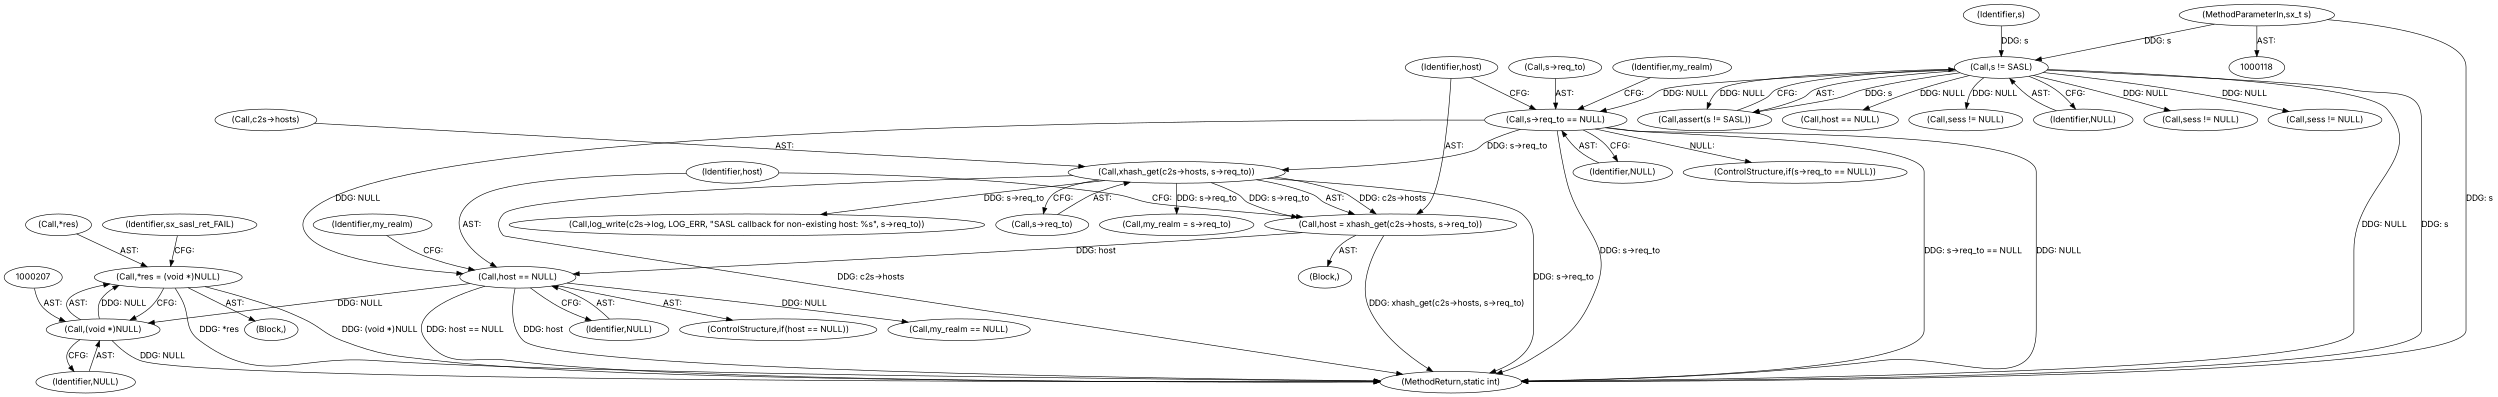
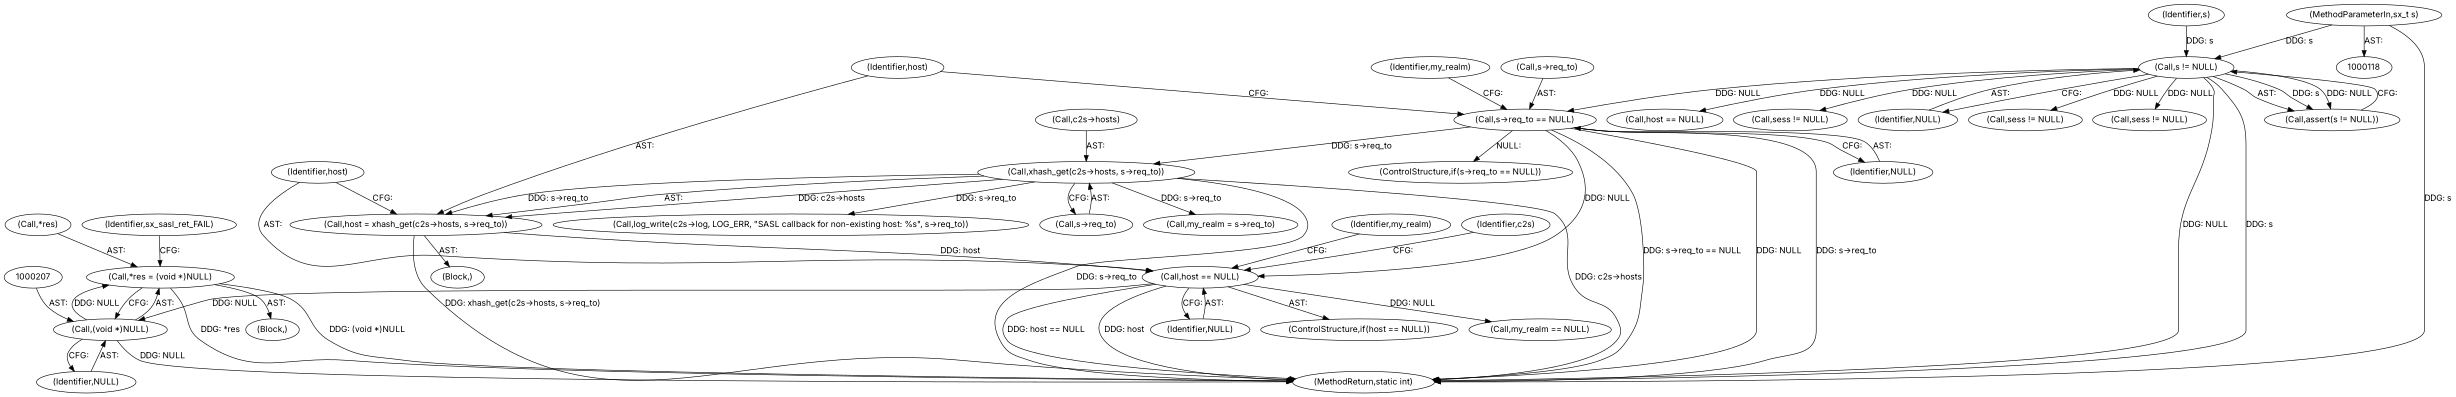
(2001, 68) -> (2186, 68)
(1705, 120) -> (2332, 120)
none -> (1506, 225)
